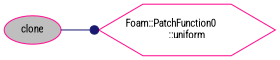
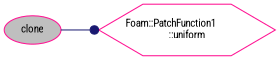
(187, 30) -> (187, 30)
